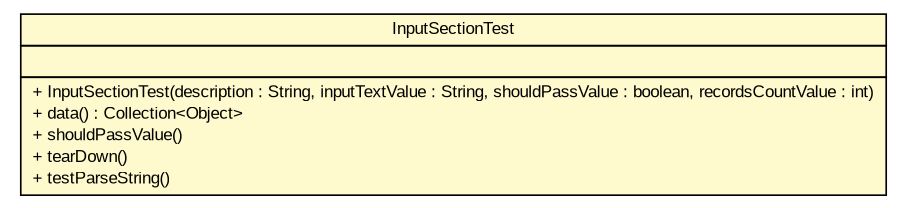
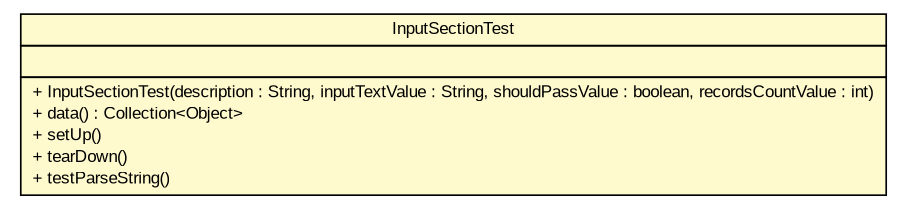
(108, 135) -> (67, 135)
